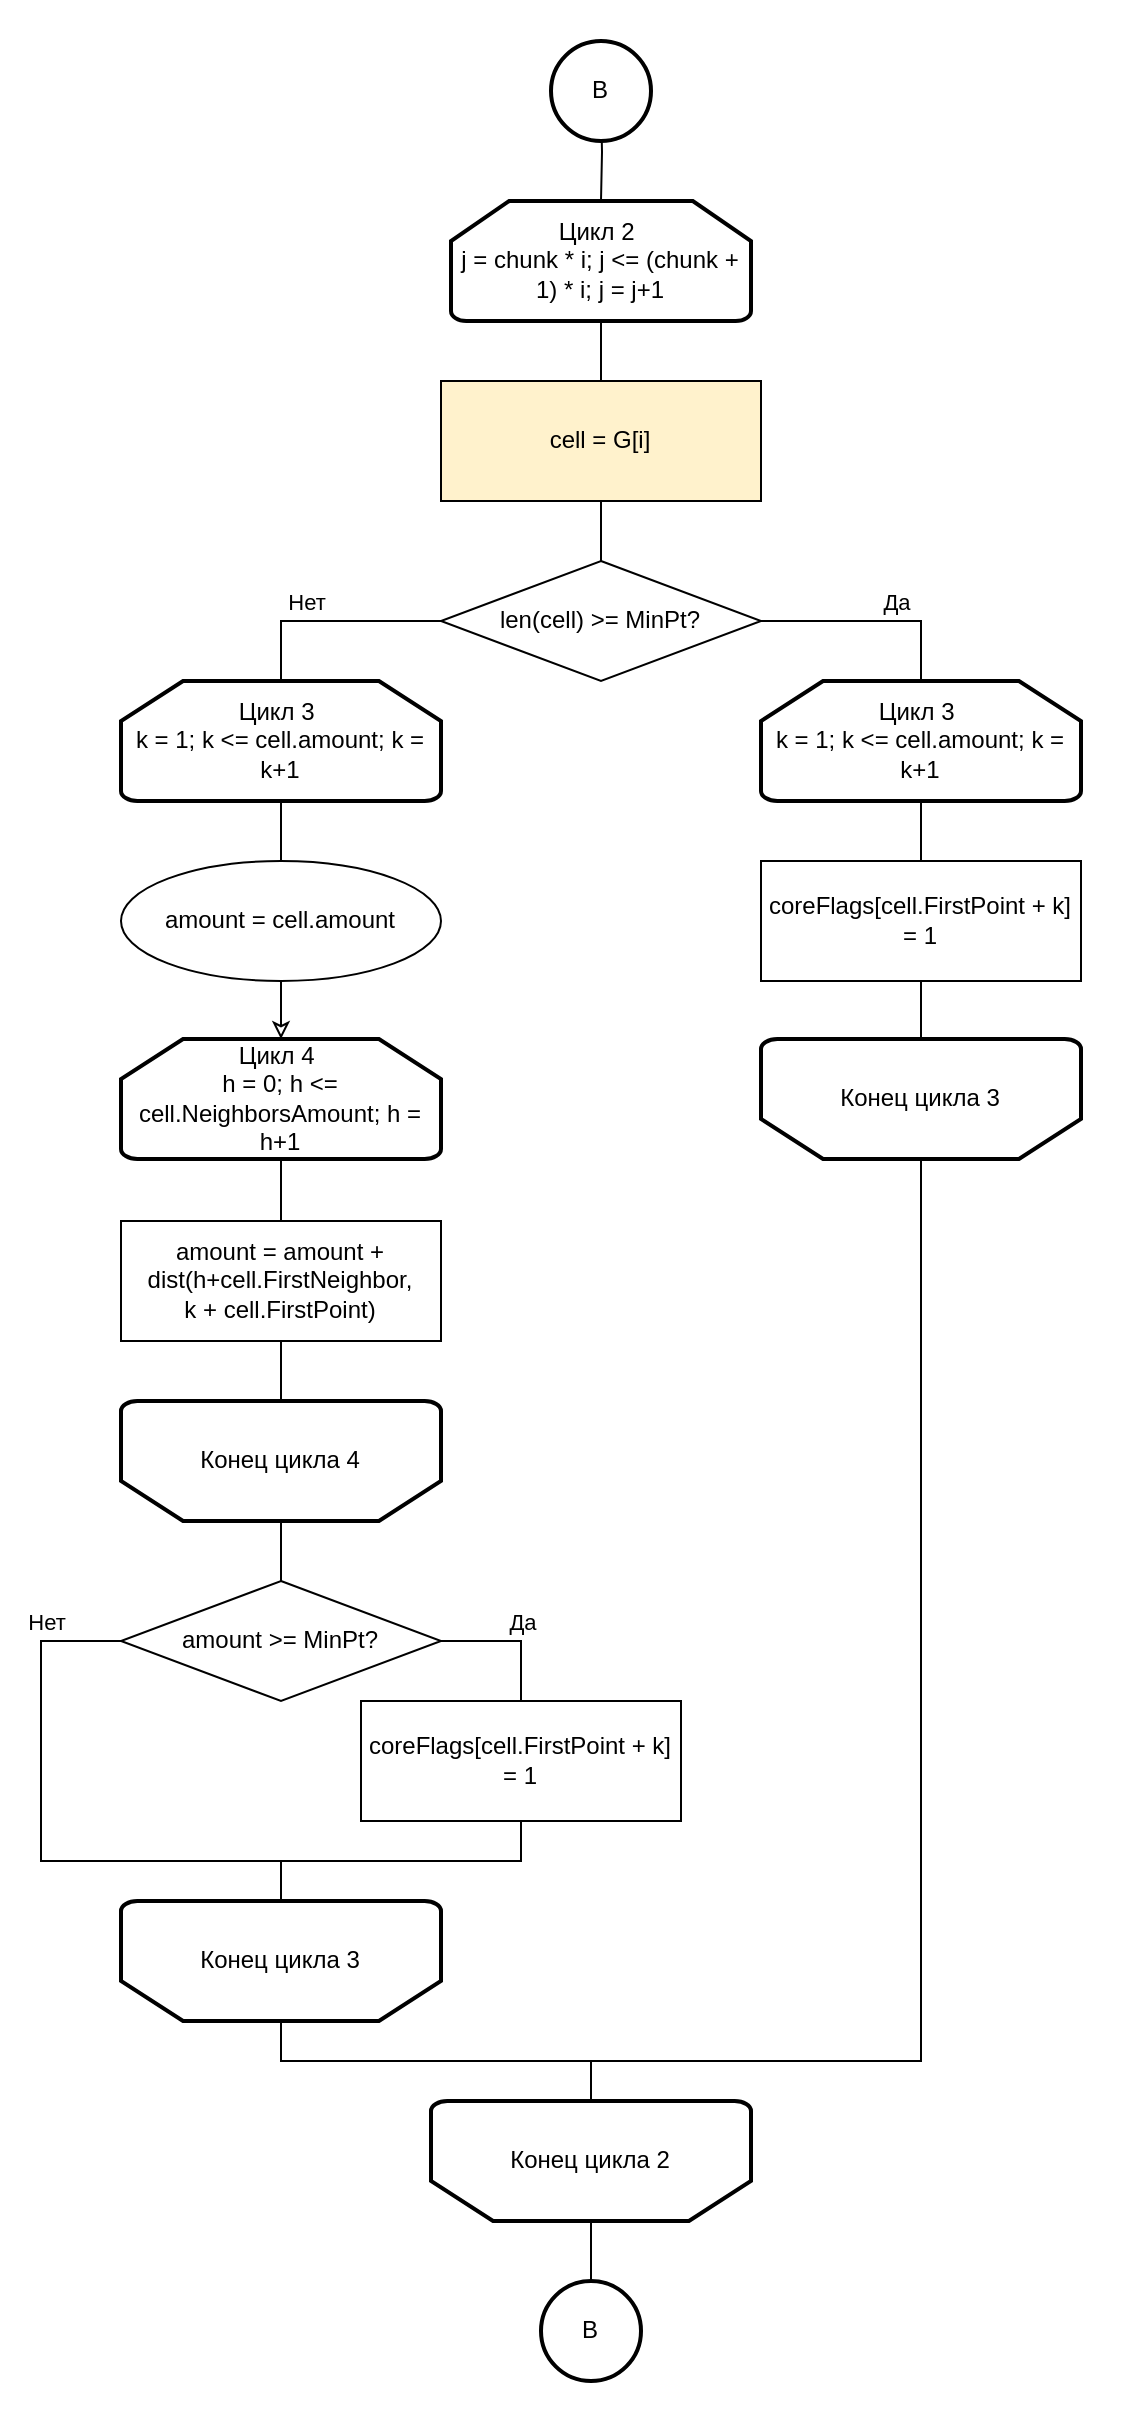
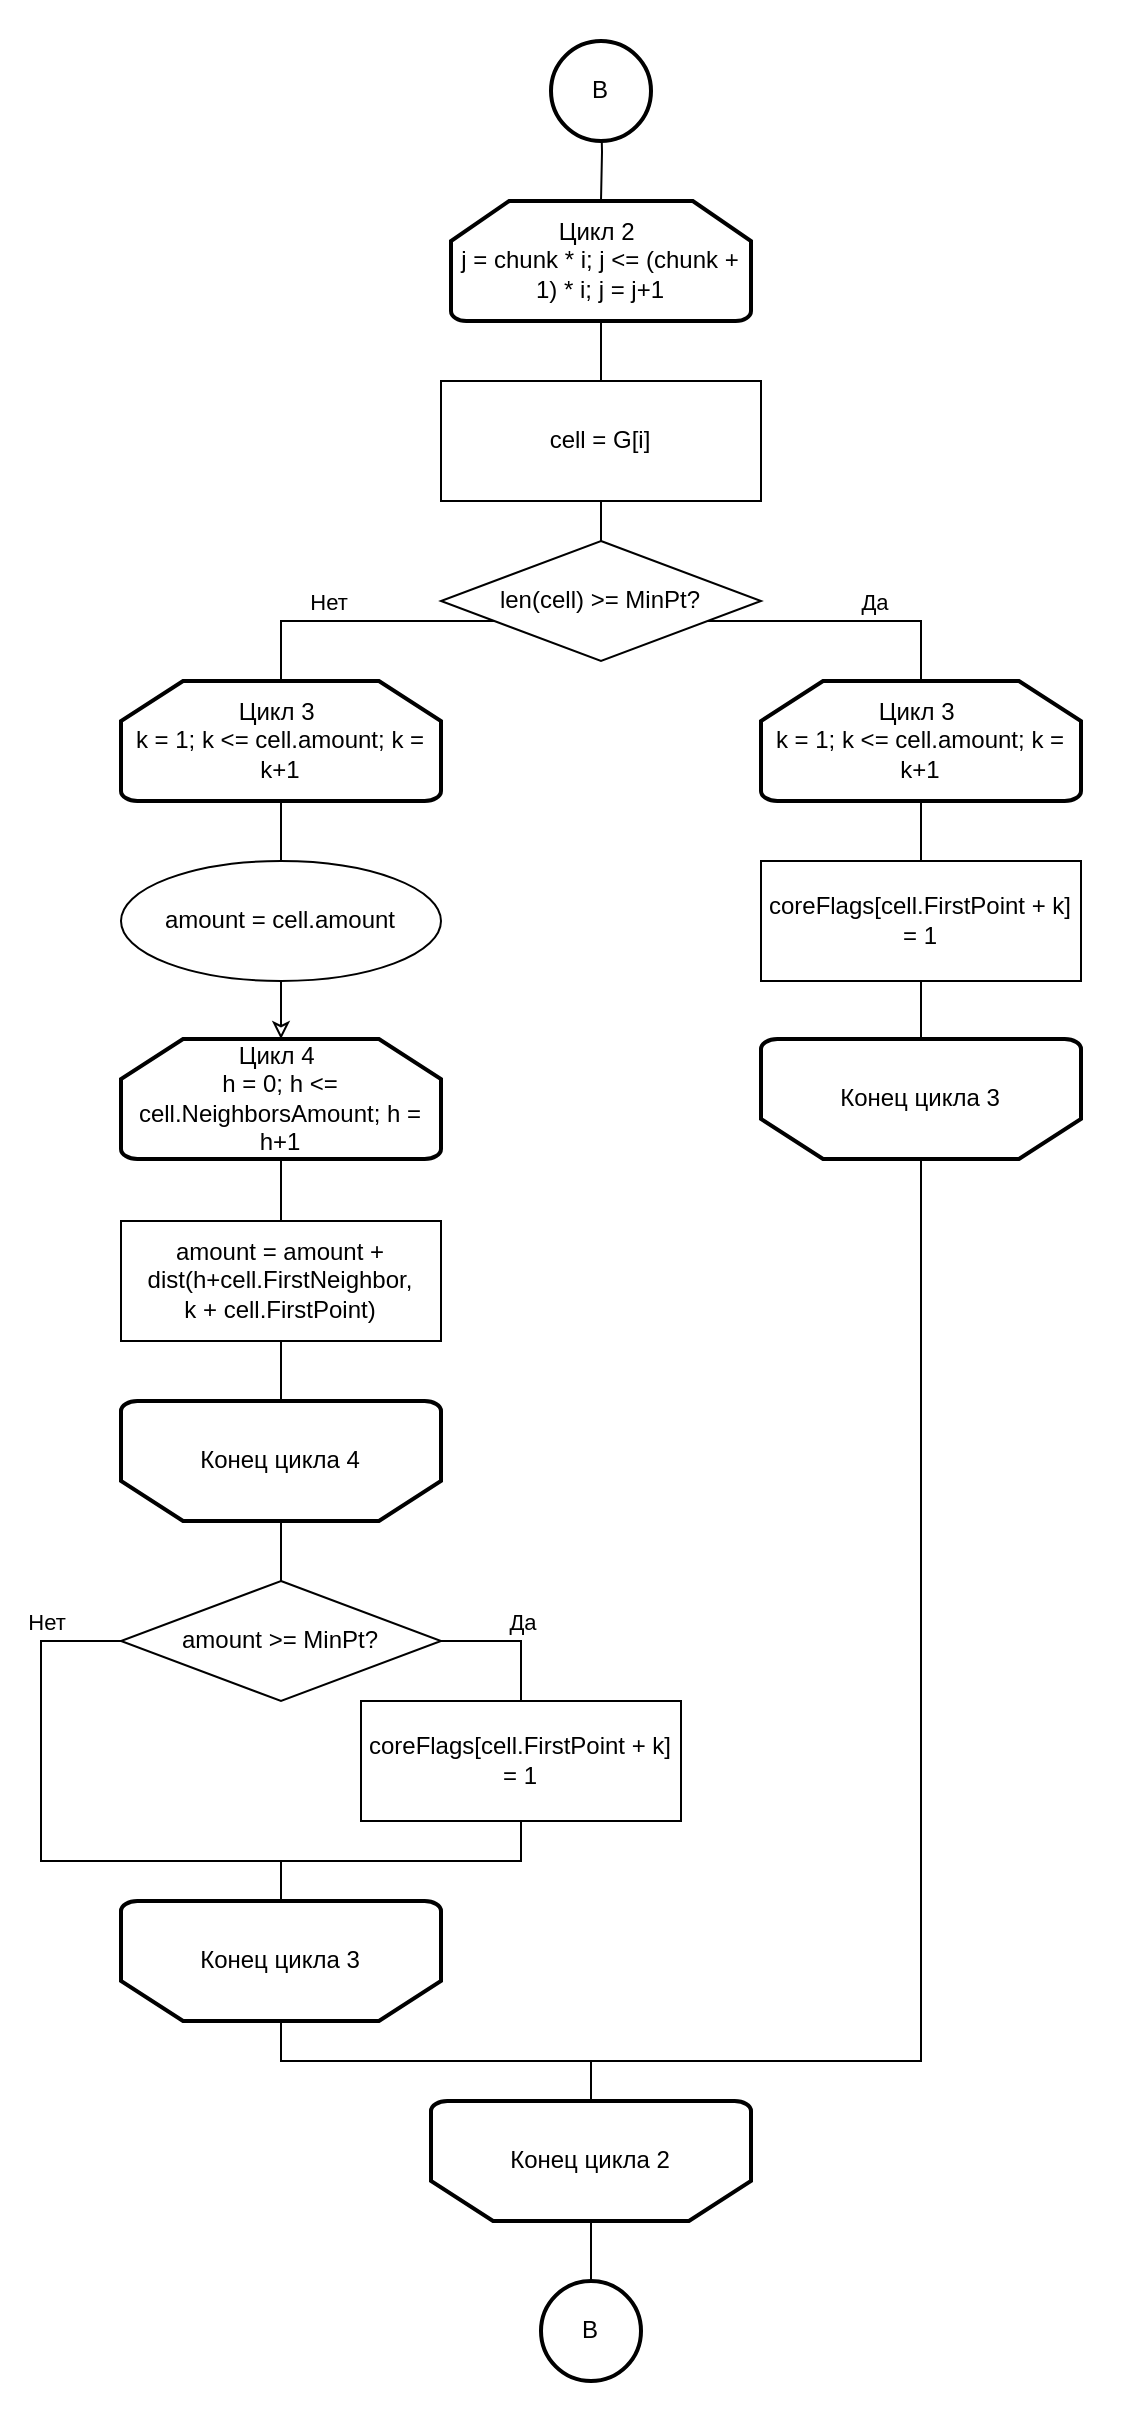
(601, 441) -> (601, 441)
(601, 621) -> (601, 601)
